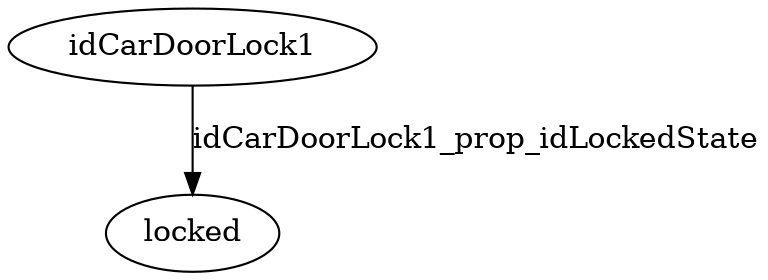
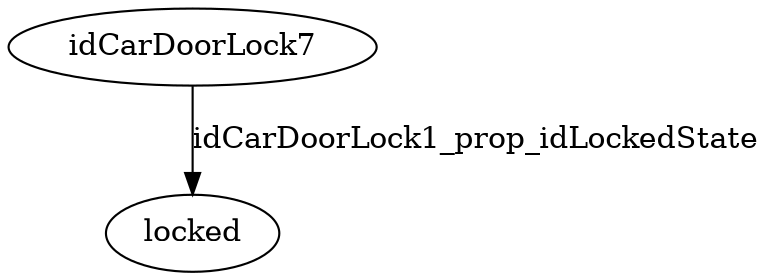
(193, 47) -> (193, 47)
